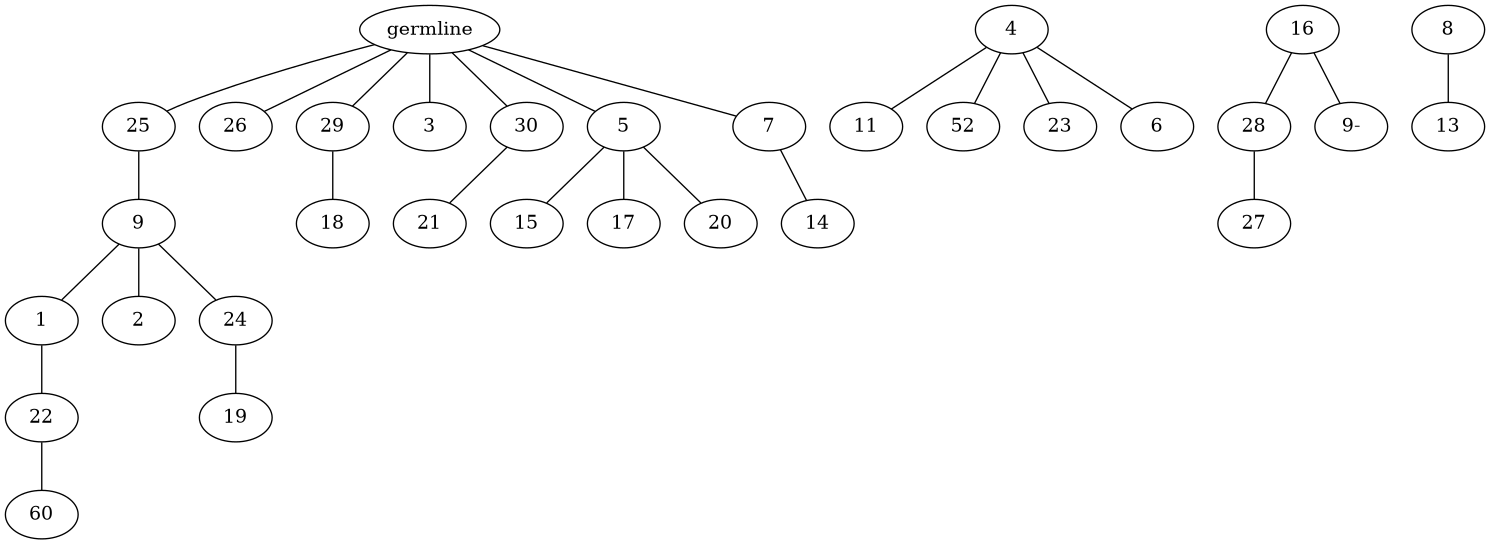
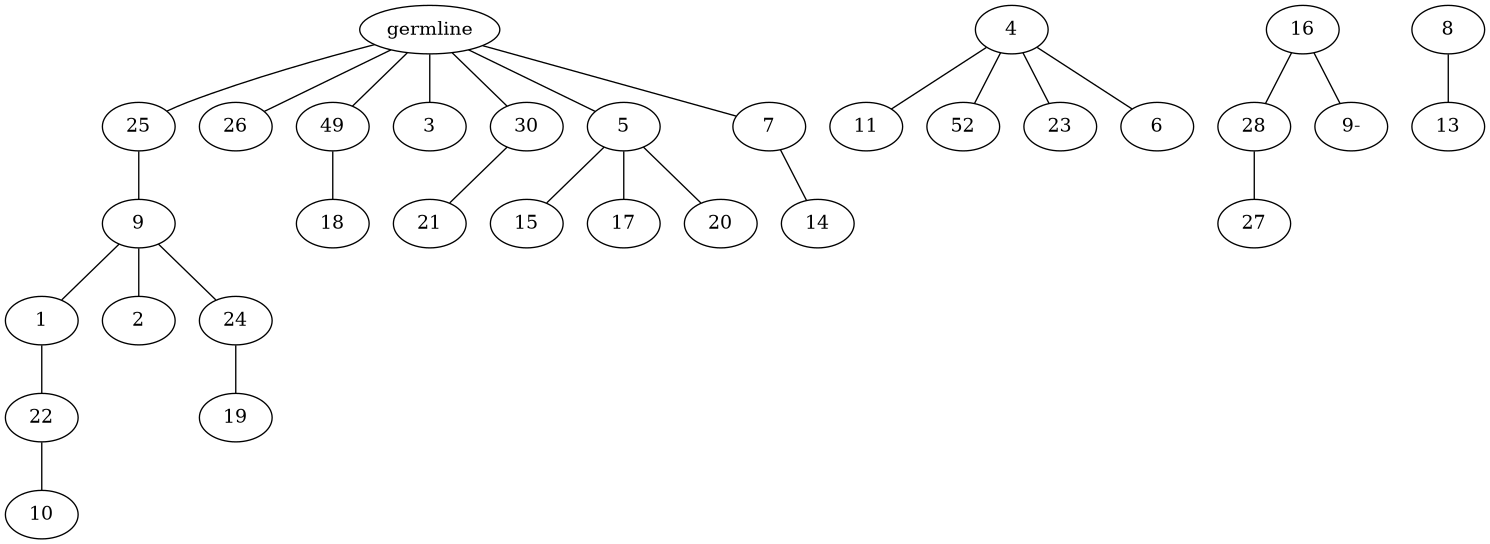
(333, 127) -> (333, 127)
(42, 515) -> (42, 515)
